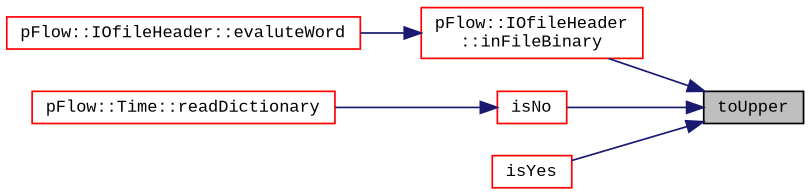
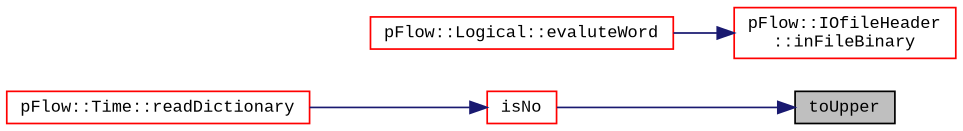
(184, 33) -> (522, 33)
(648, 72) -> none
(532, 172) -> none
